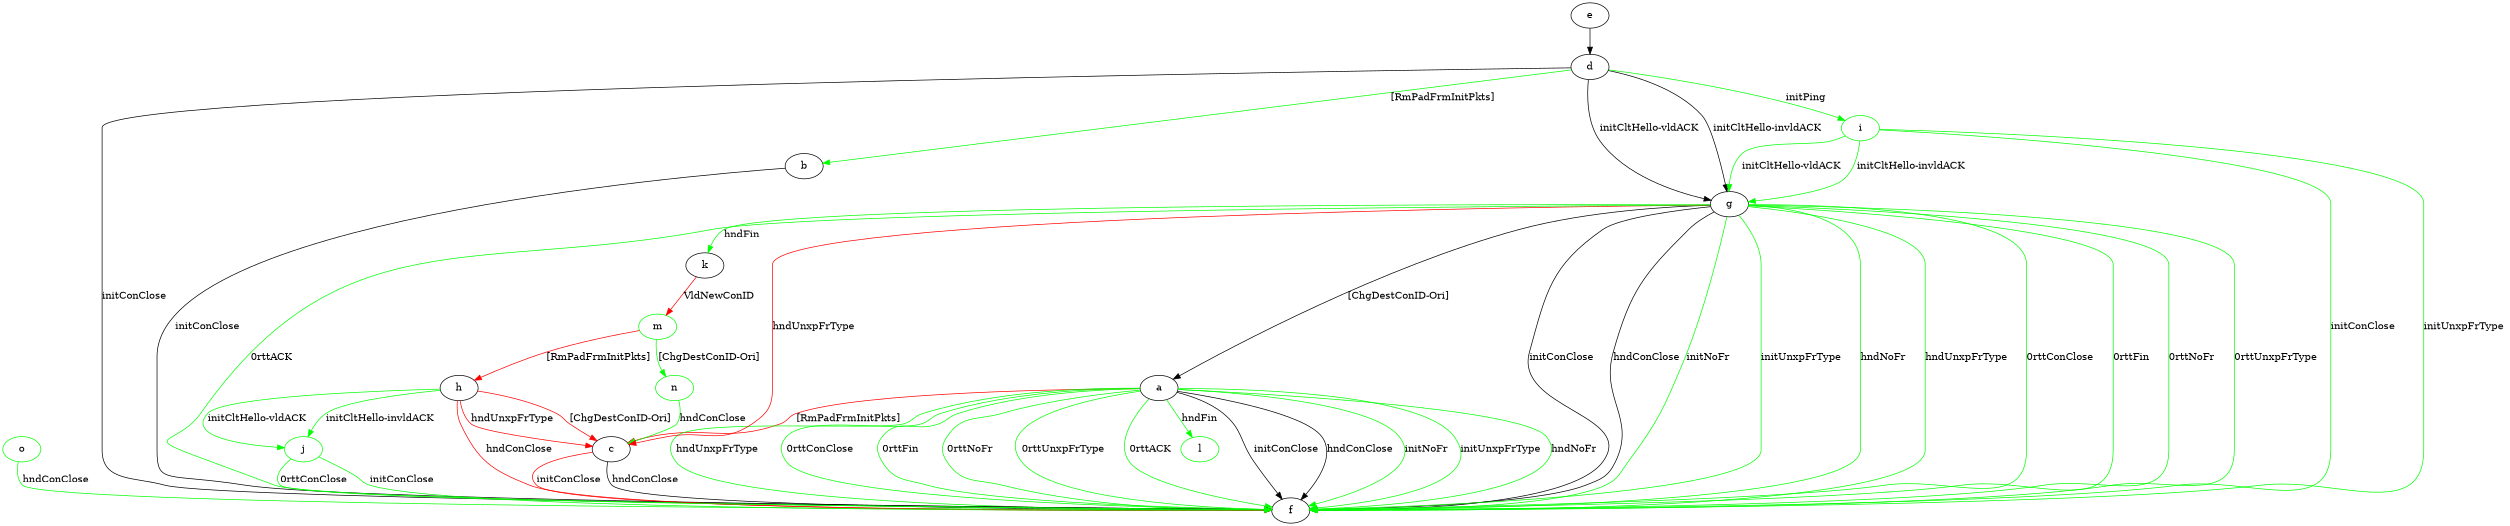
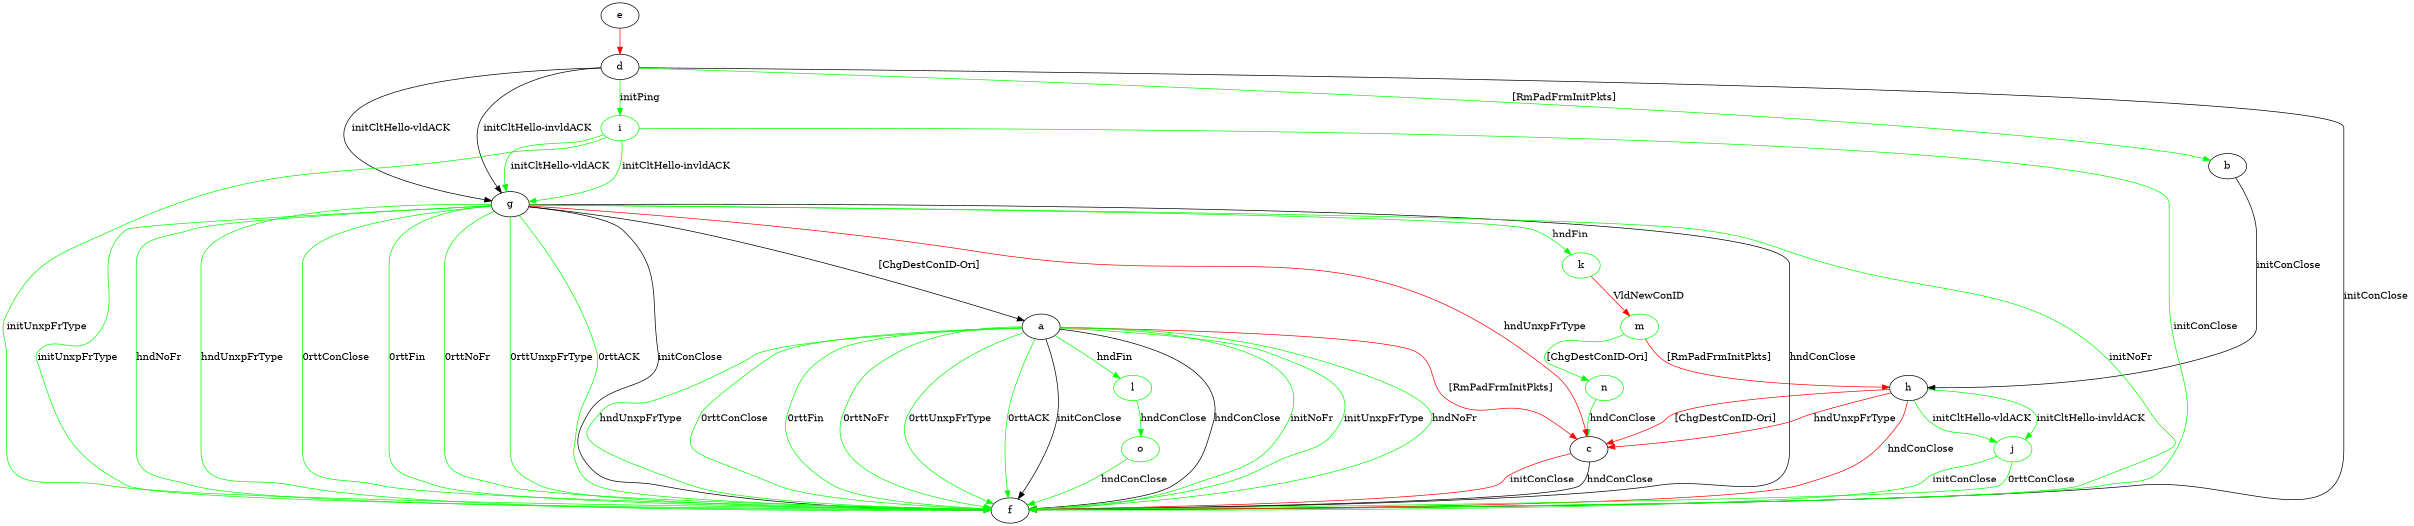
(1590, 38) -> (620, 38)
(705, 265) -> (1581, 265)
none -> (1140, 415)
(267, 487) -> (2190, 362)
